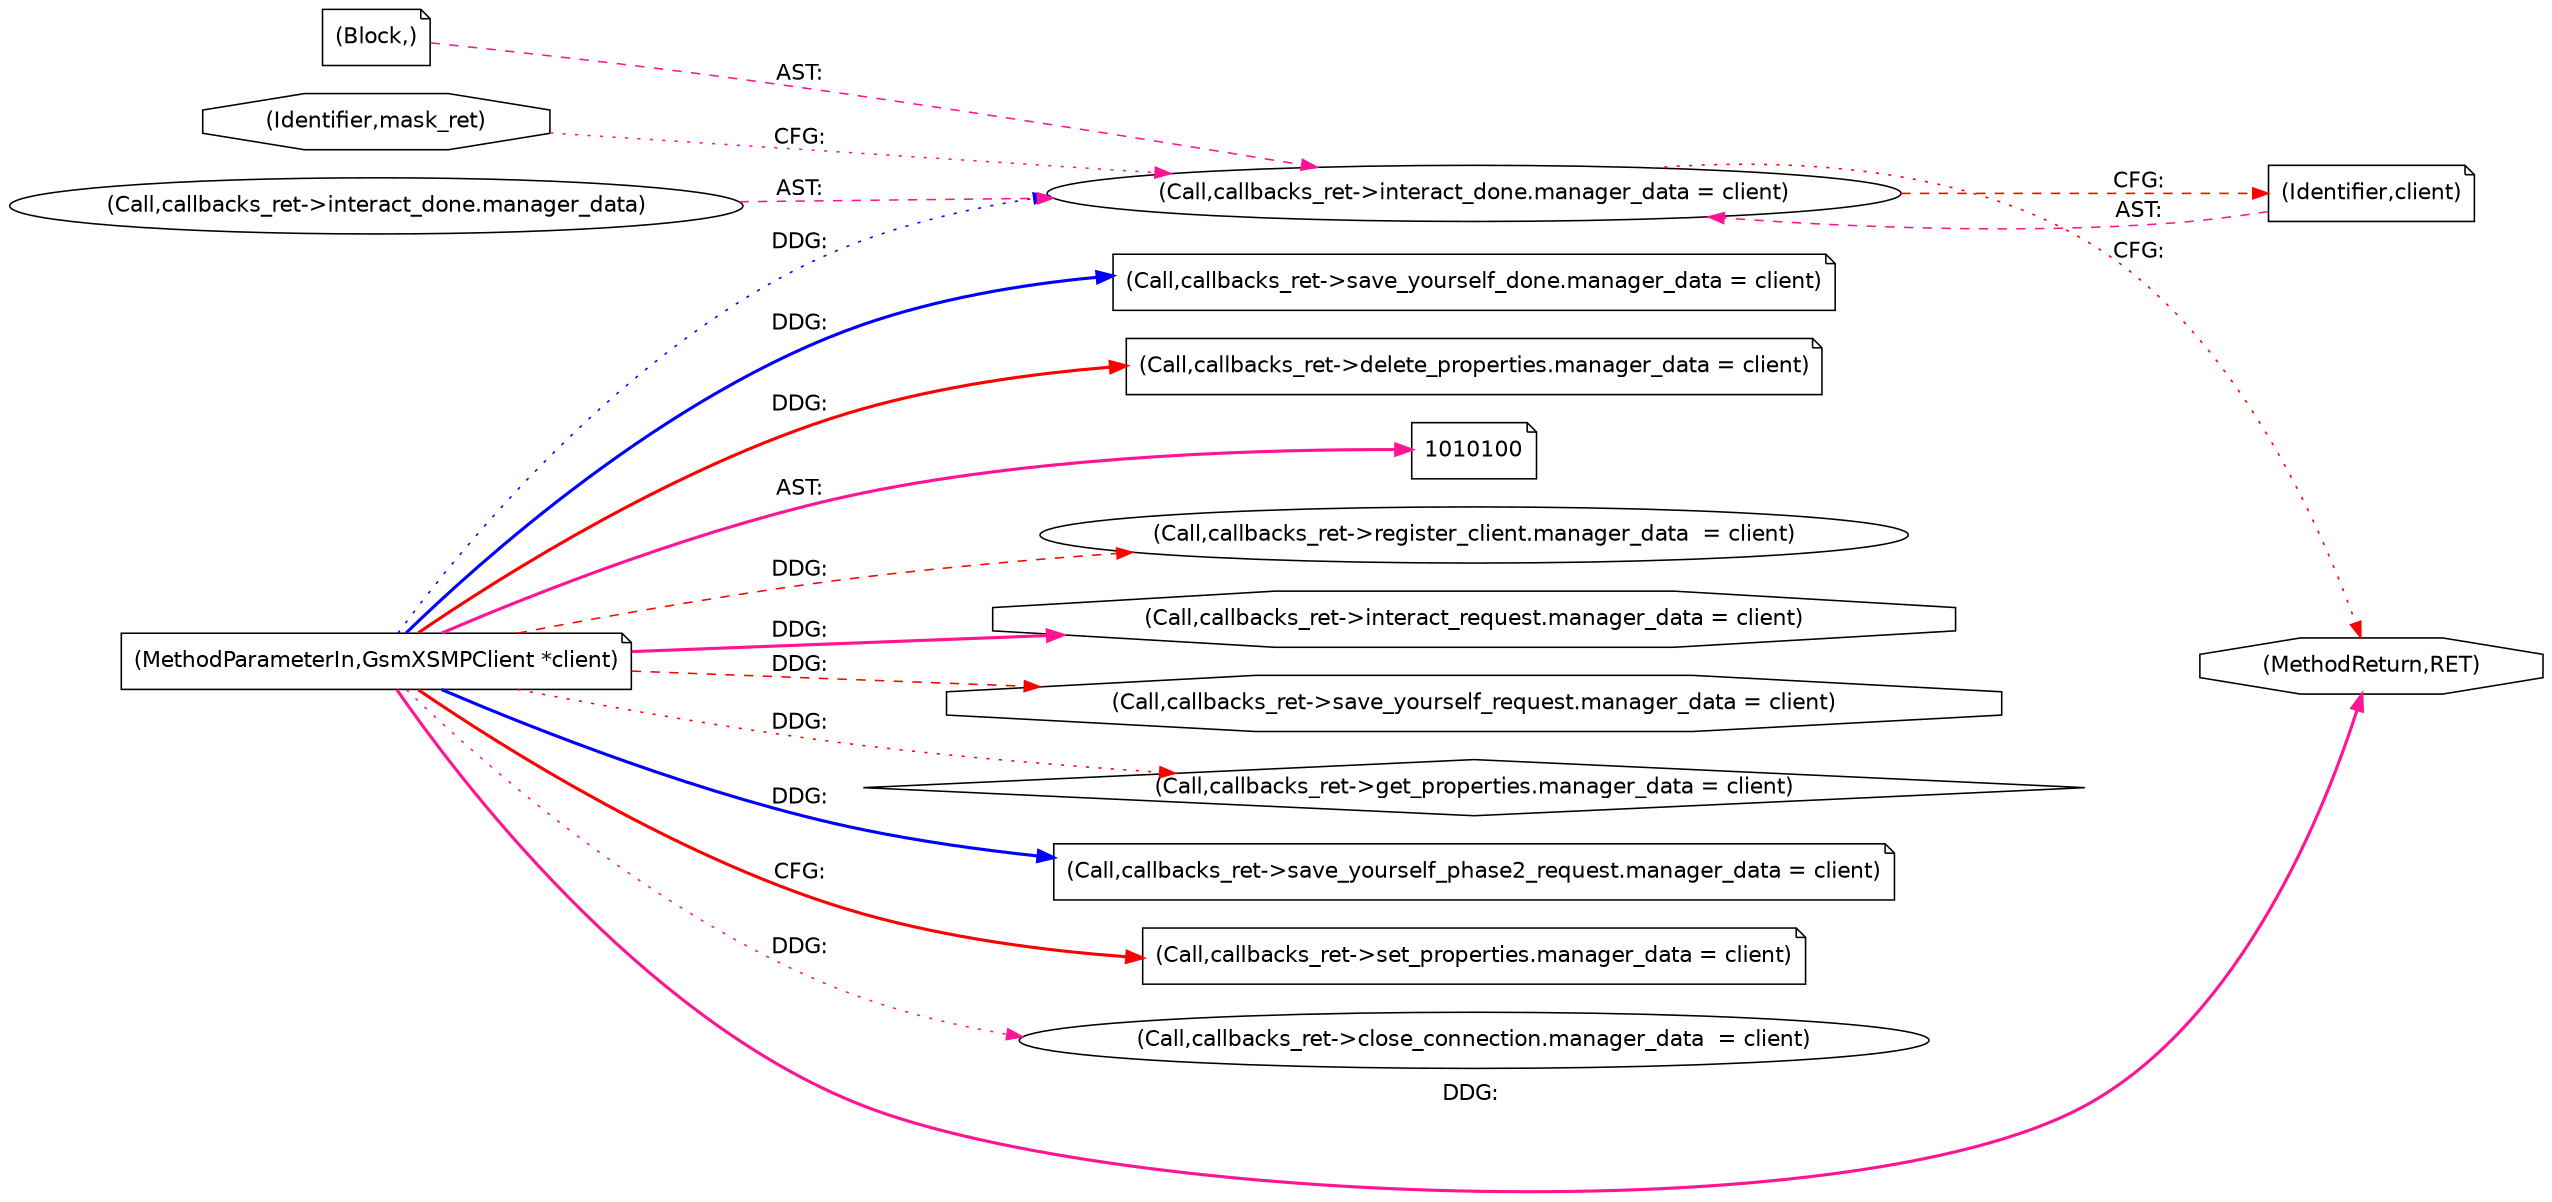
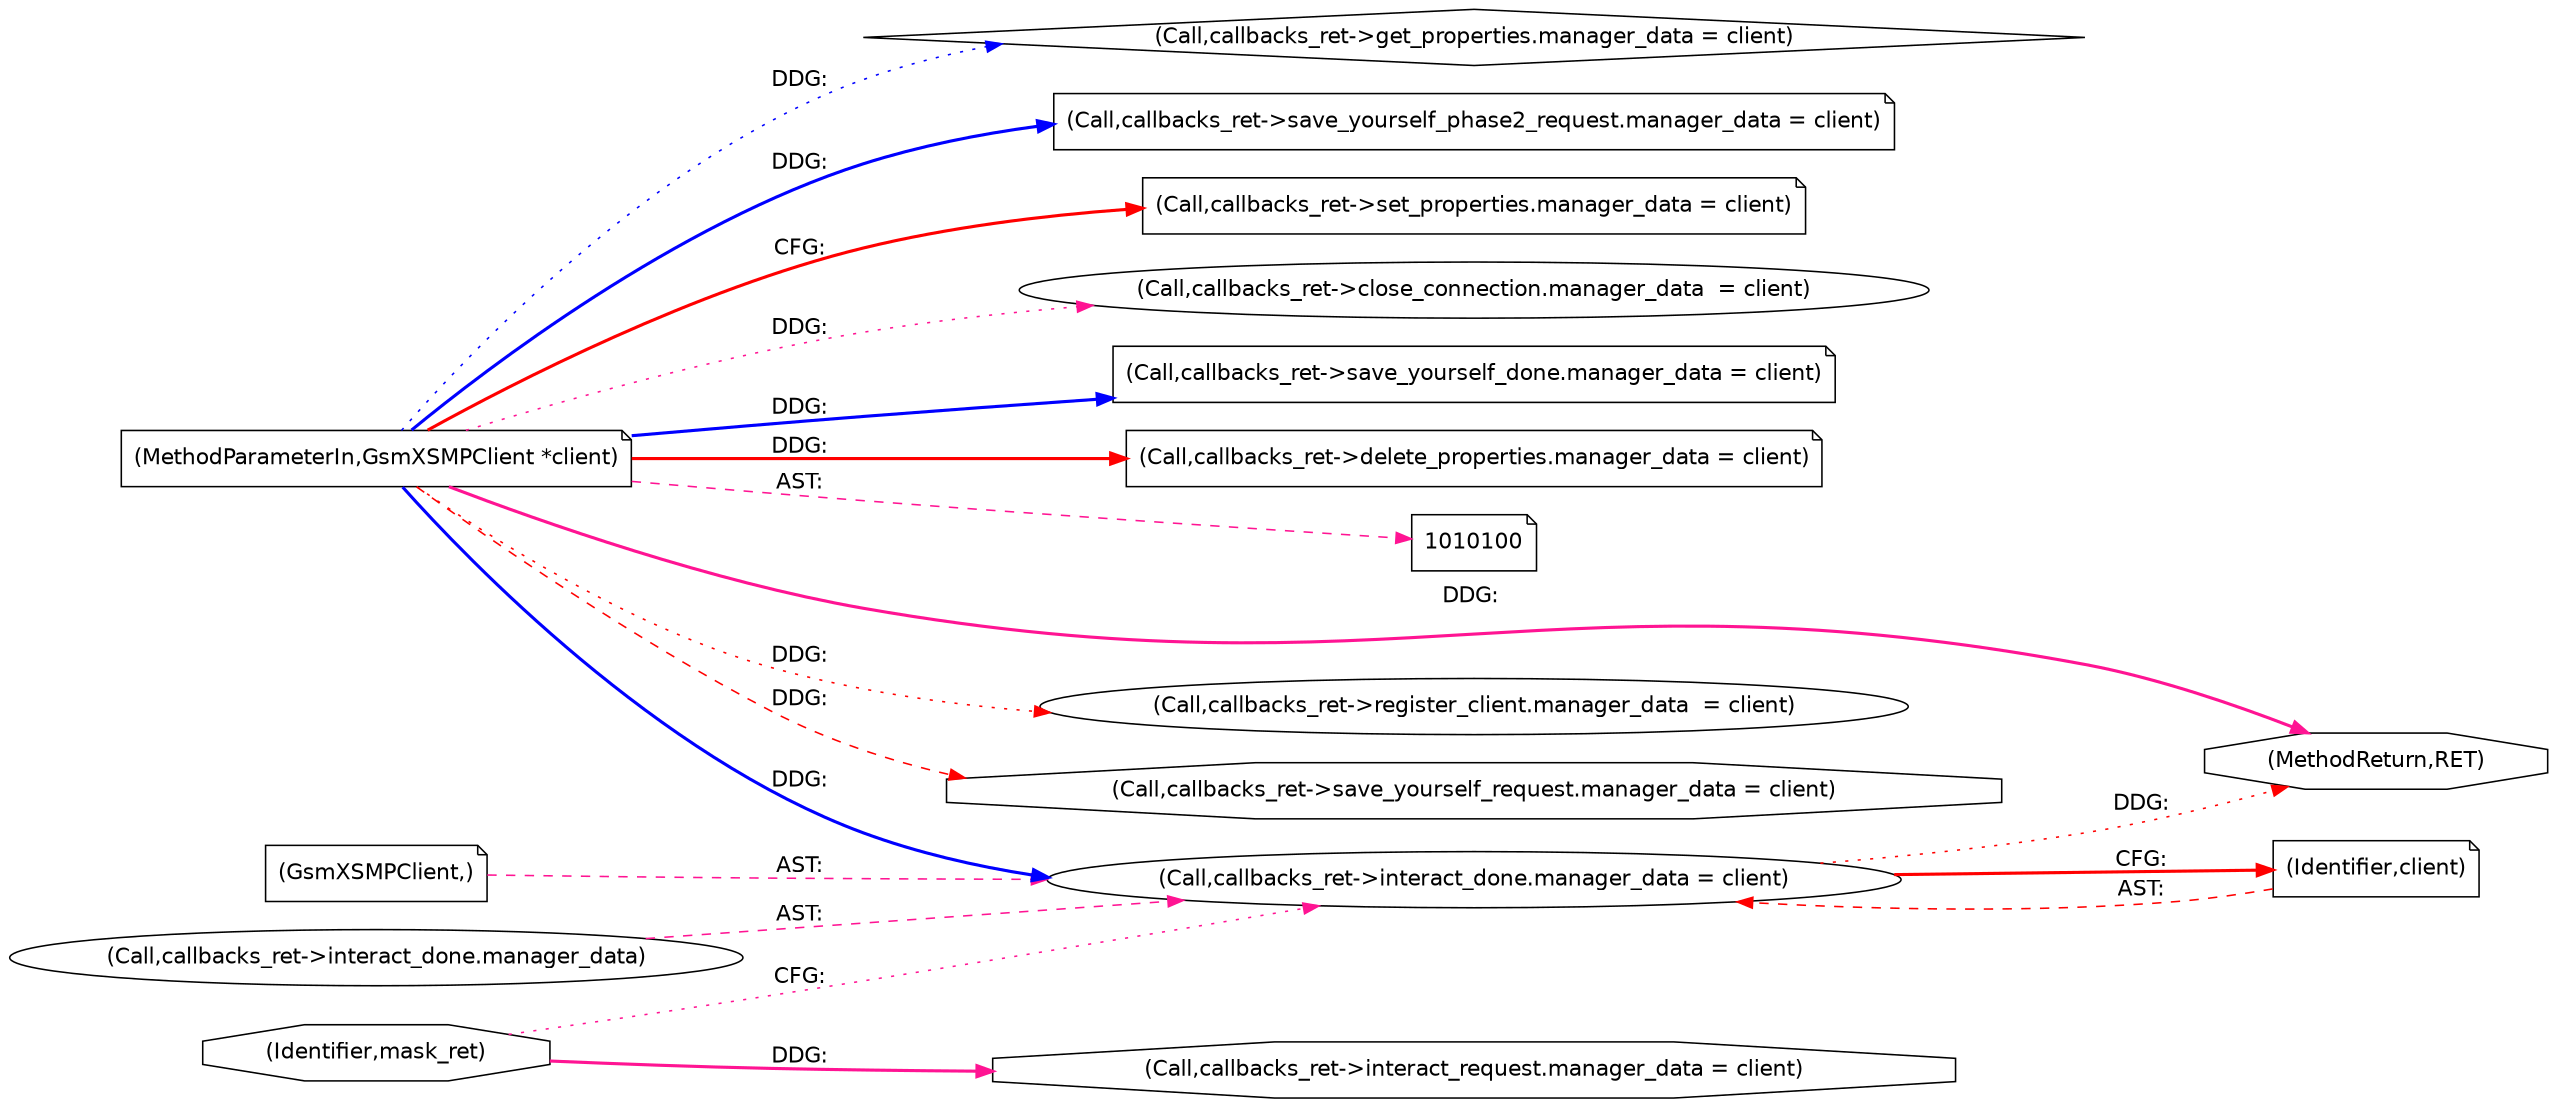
(376, 37) -> (376, 873)
(2077, 193) -> (2076, 872)
(1996, 229) -> (2013, 909)
(2143, 252) -> (2145, 804)
(673, 349) -> (685, 737)
(907, 485) -> (1013, 512)
(816, 583) -> (708, 646)
(840, 644) -> (763, 1068)
(837, 742) -> (663, 190)
